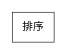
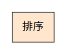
(33, 27) -> (33, 27)
